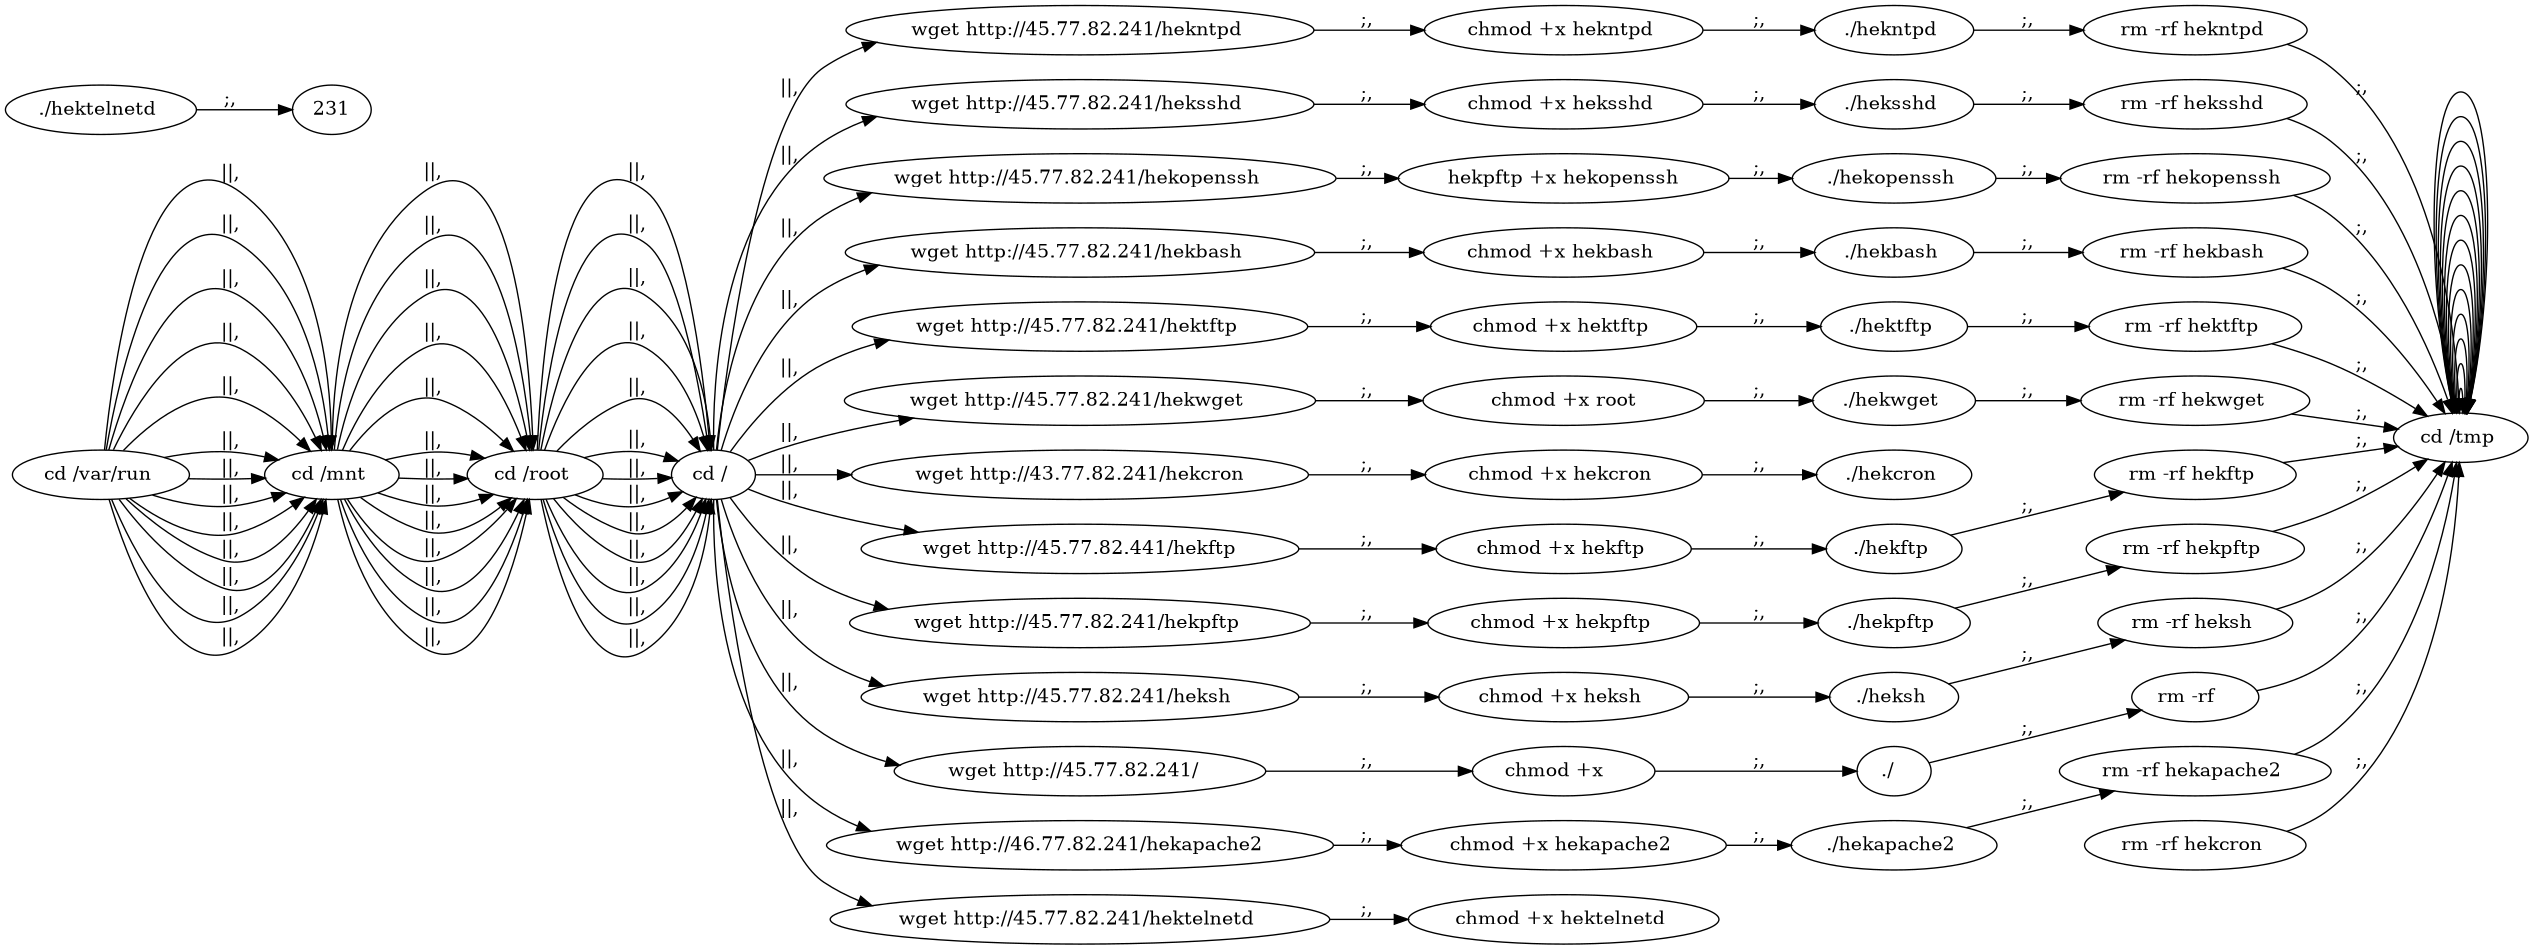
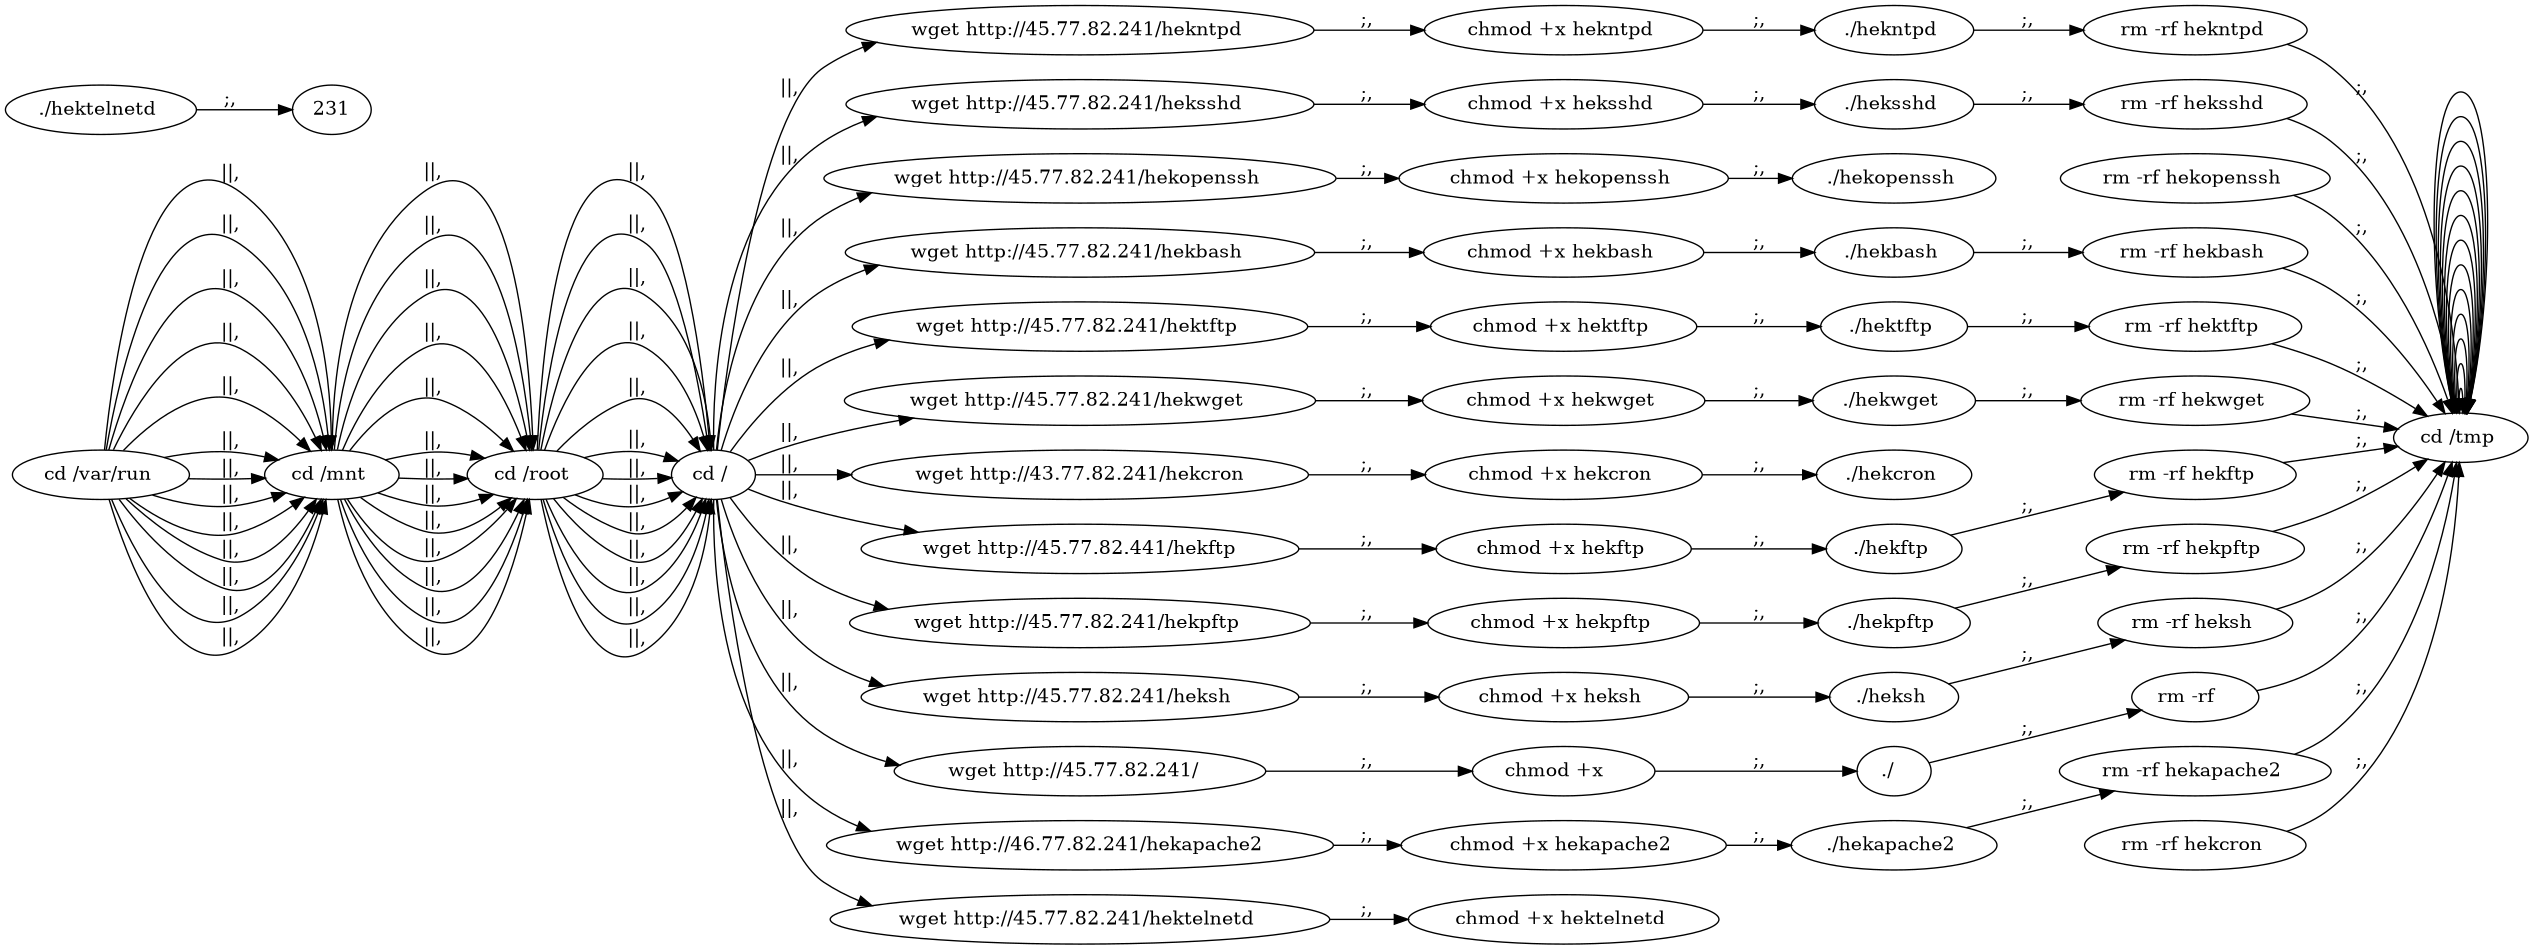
(1564, 178) -> (1564, 178)
(2021, 178) -> none
(1564, 401) -> (1564, 401)
